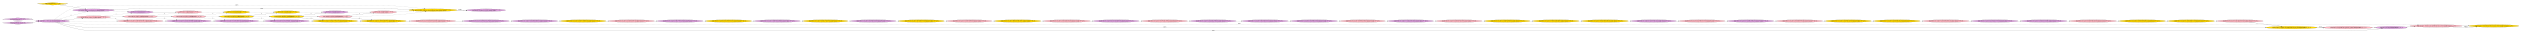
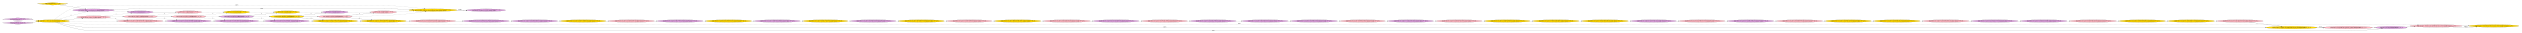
(237, 17) -> (237, 17)
(53, 21) -> (53, 21)
